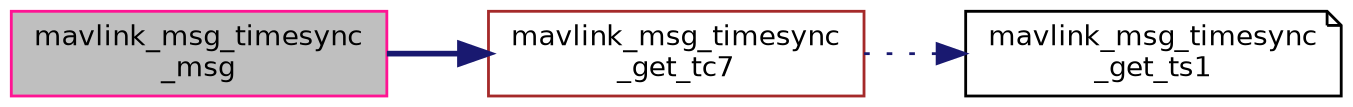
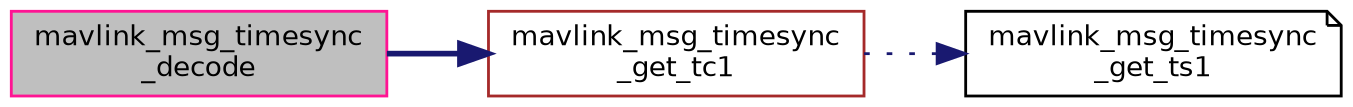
(199, 54) -> (199, 54)
(676, 54) -> (676, 54)
